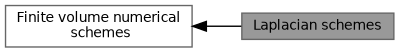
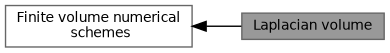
(318, 26) -> (313, 26)
